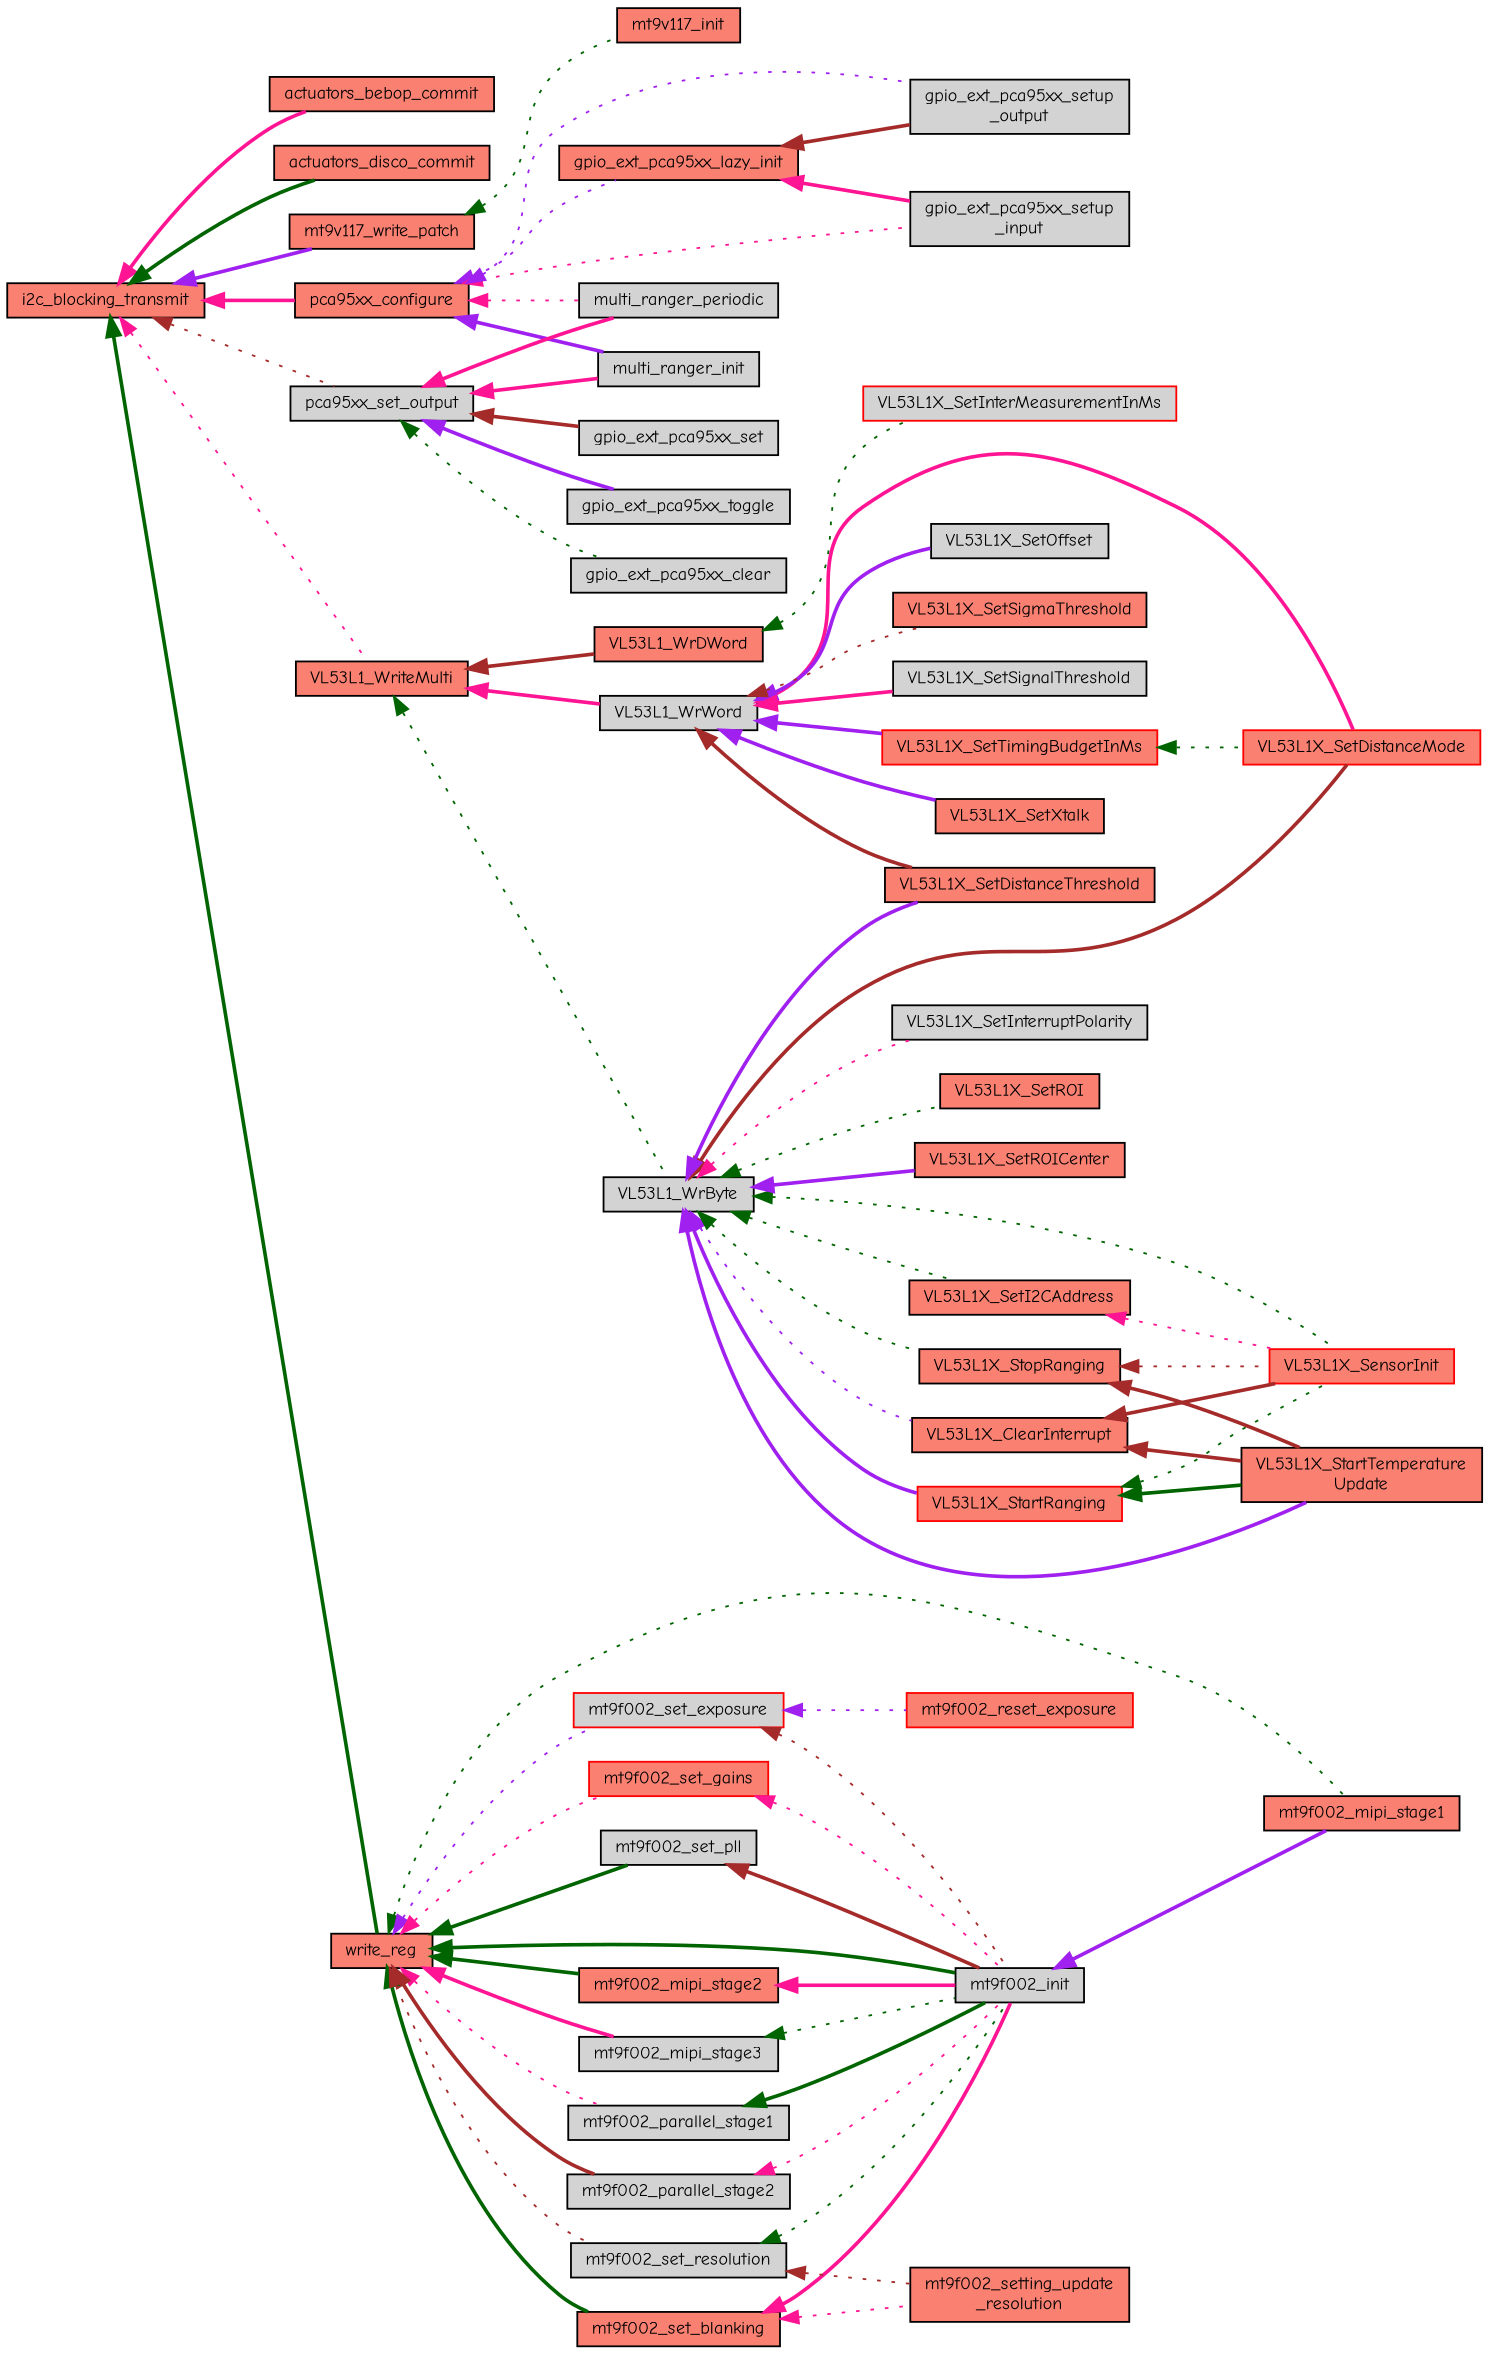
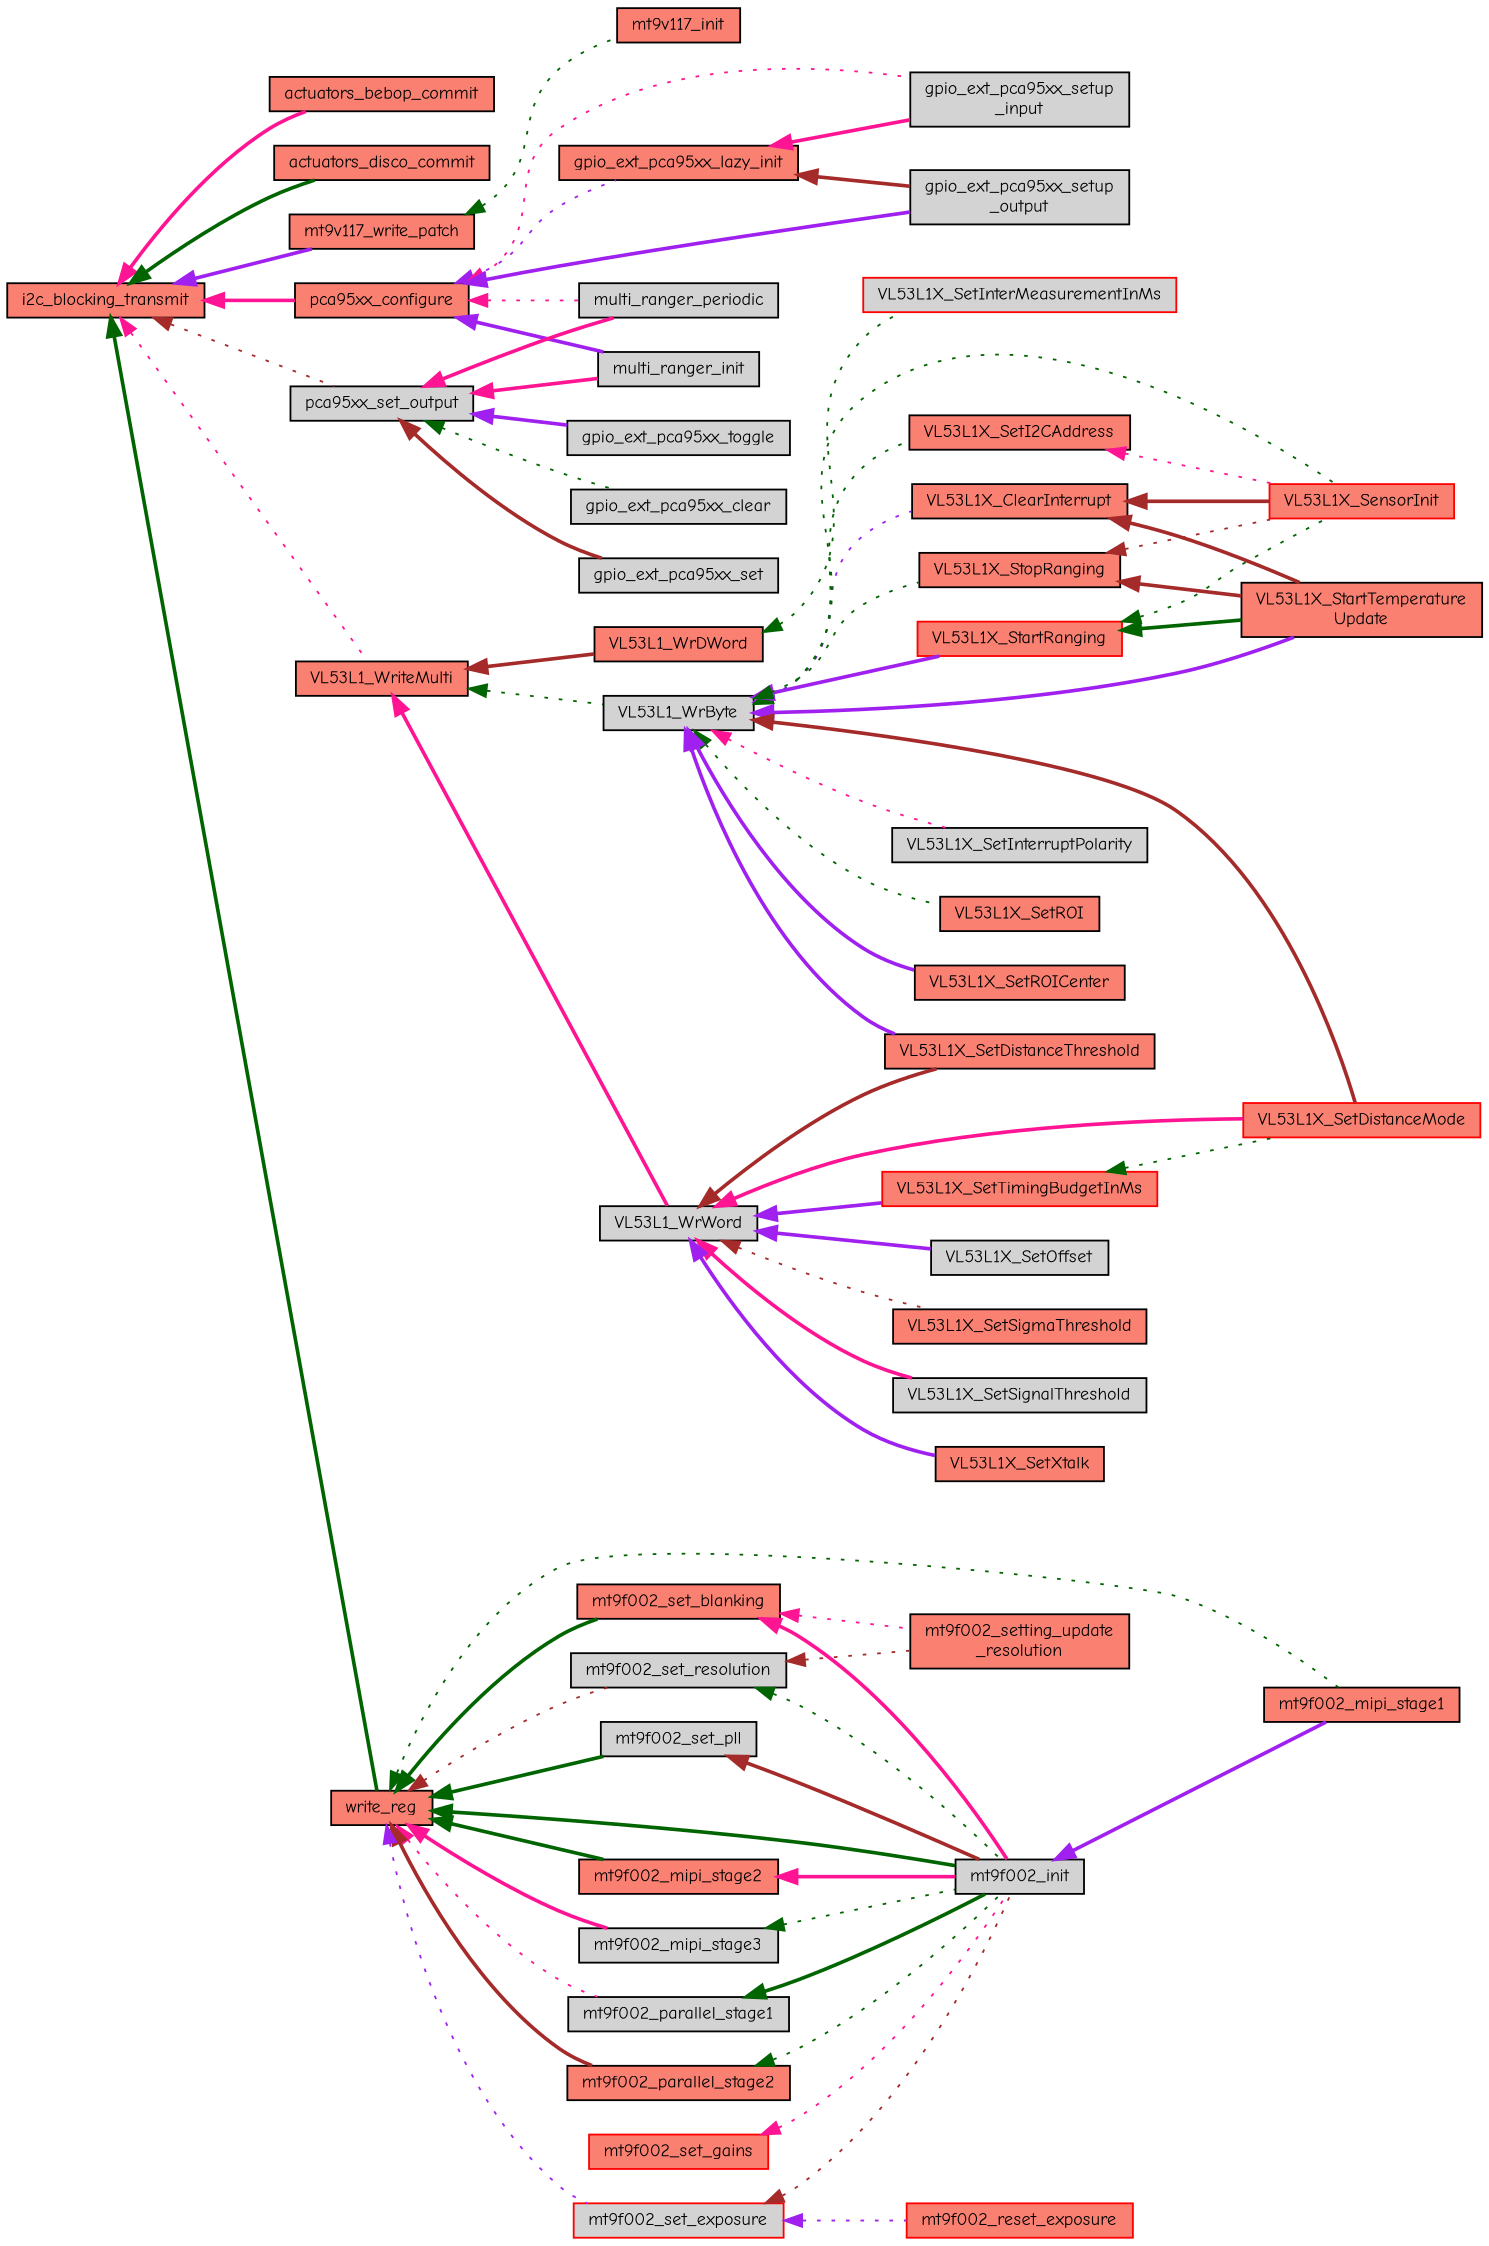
(646, 90) -> (697, 243)
(502, 1849) -> none
(894, 2095) -> (894, 1987)
(679, 2192) -> (679, 2083)
